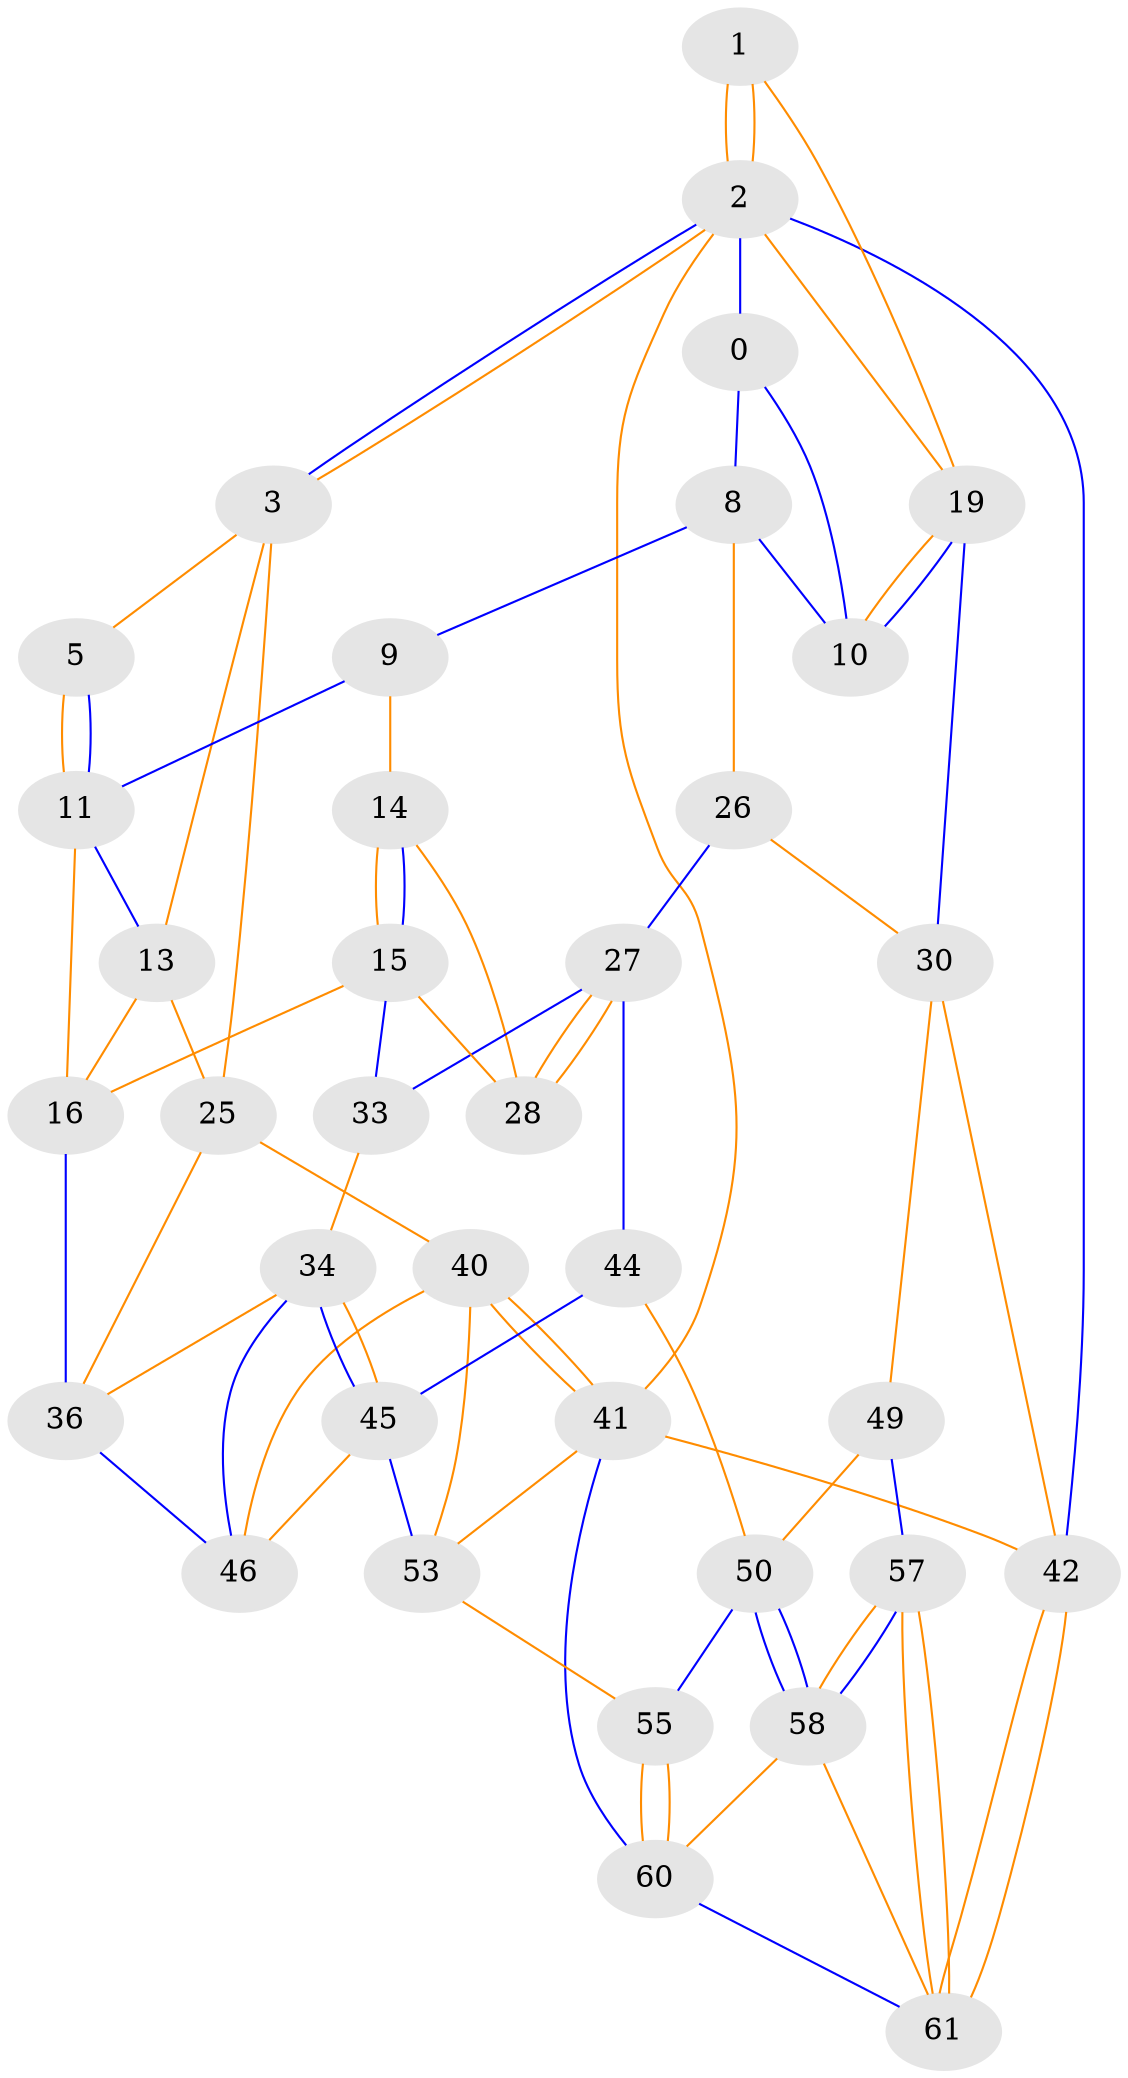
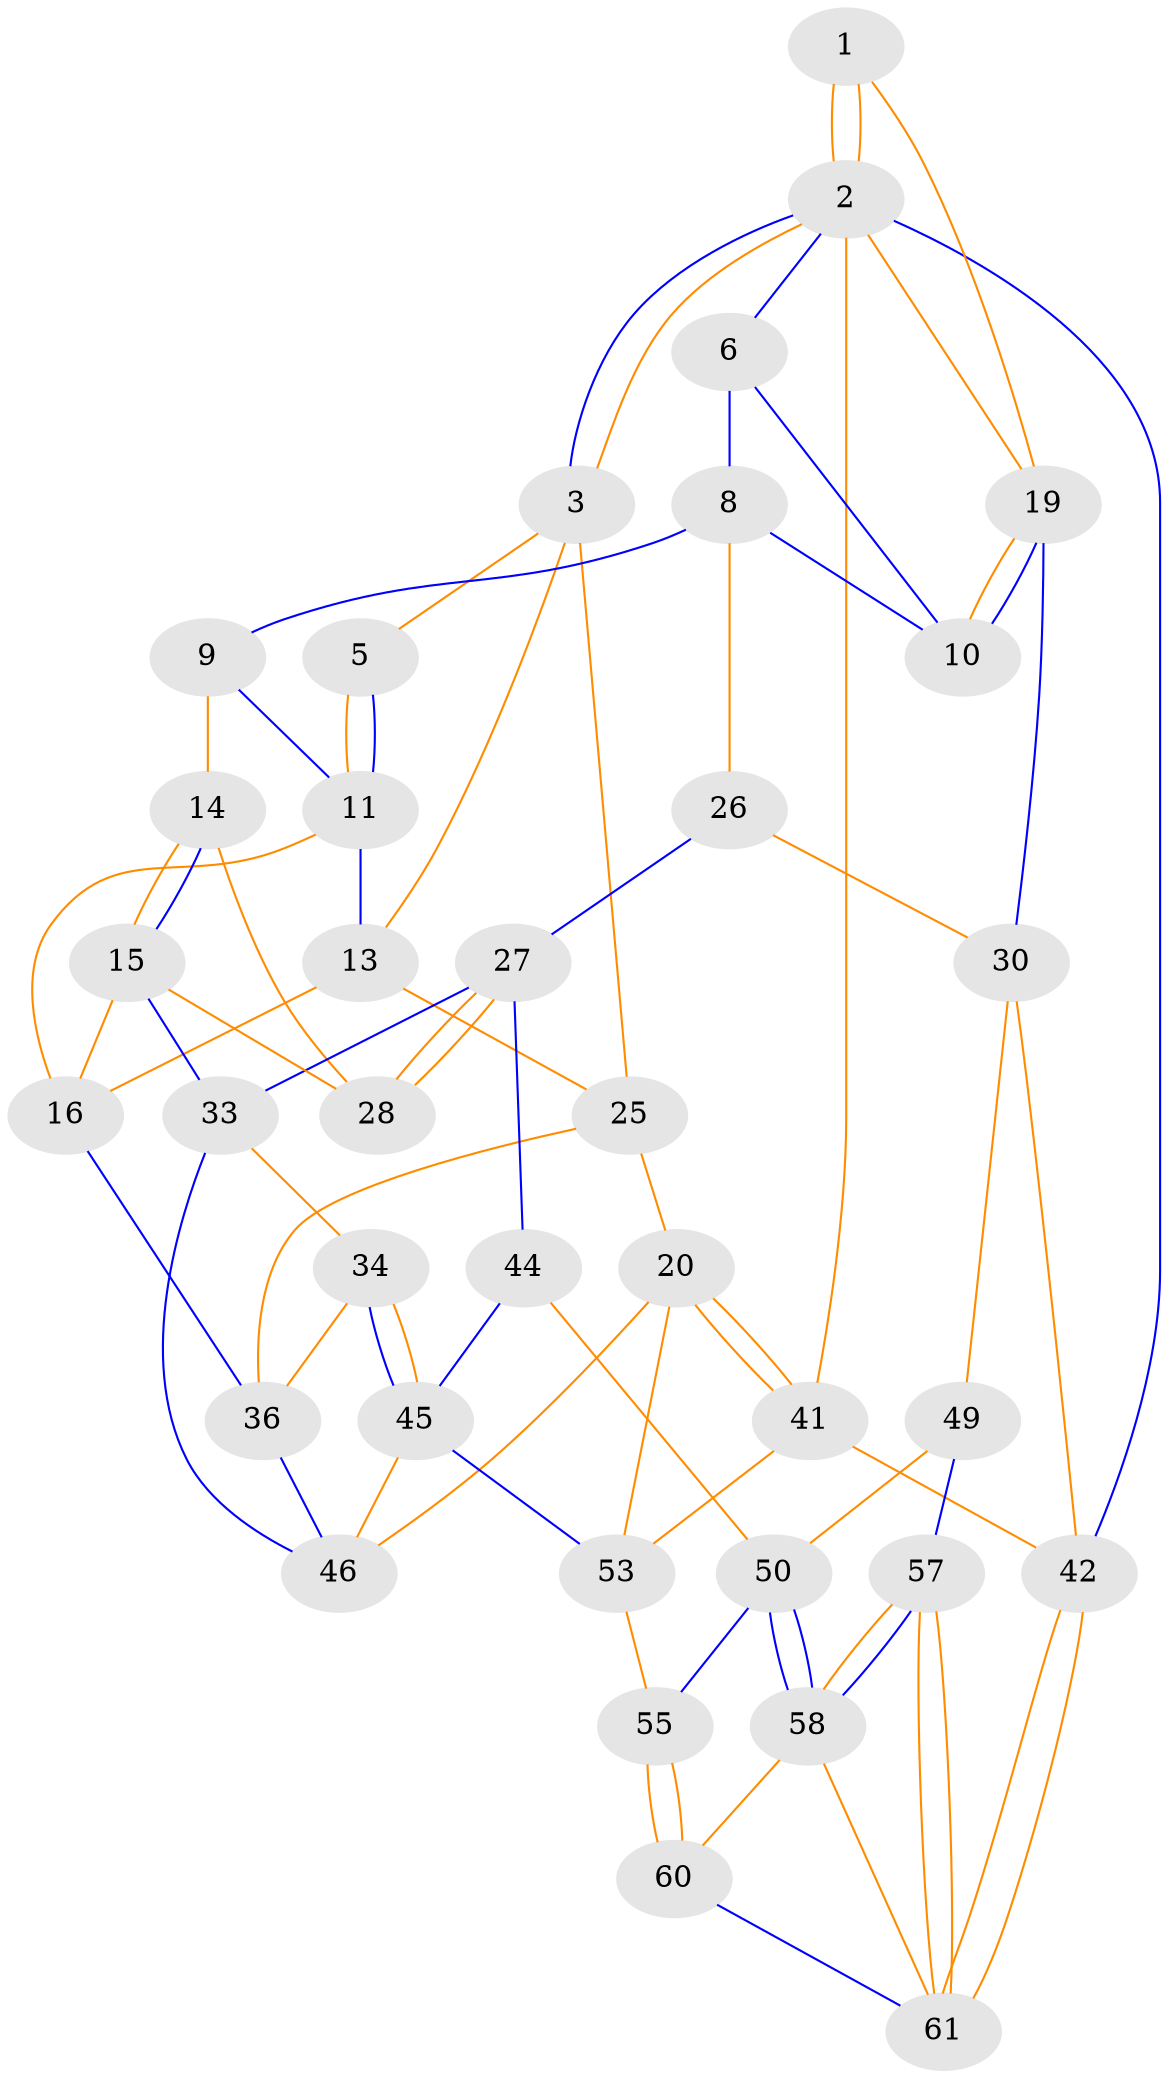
(740, 352) -> (730, 352)
(471, 1268) -> (677, 1268)
(227, 1410) -> (164, 1376)
(566, 1647) -> none
